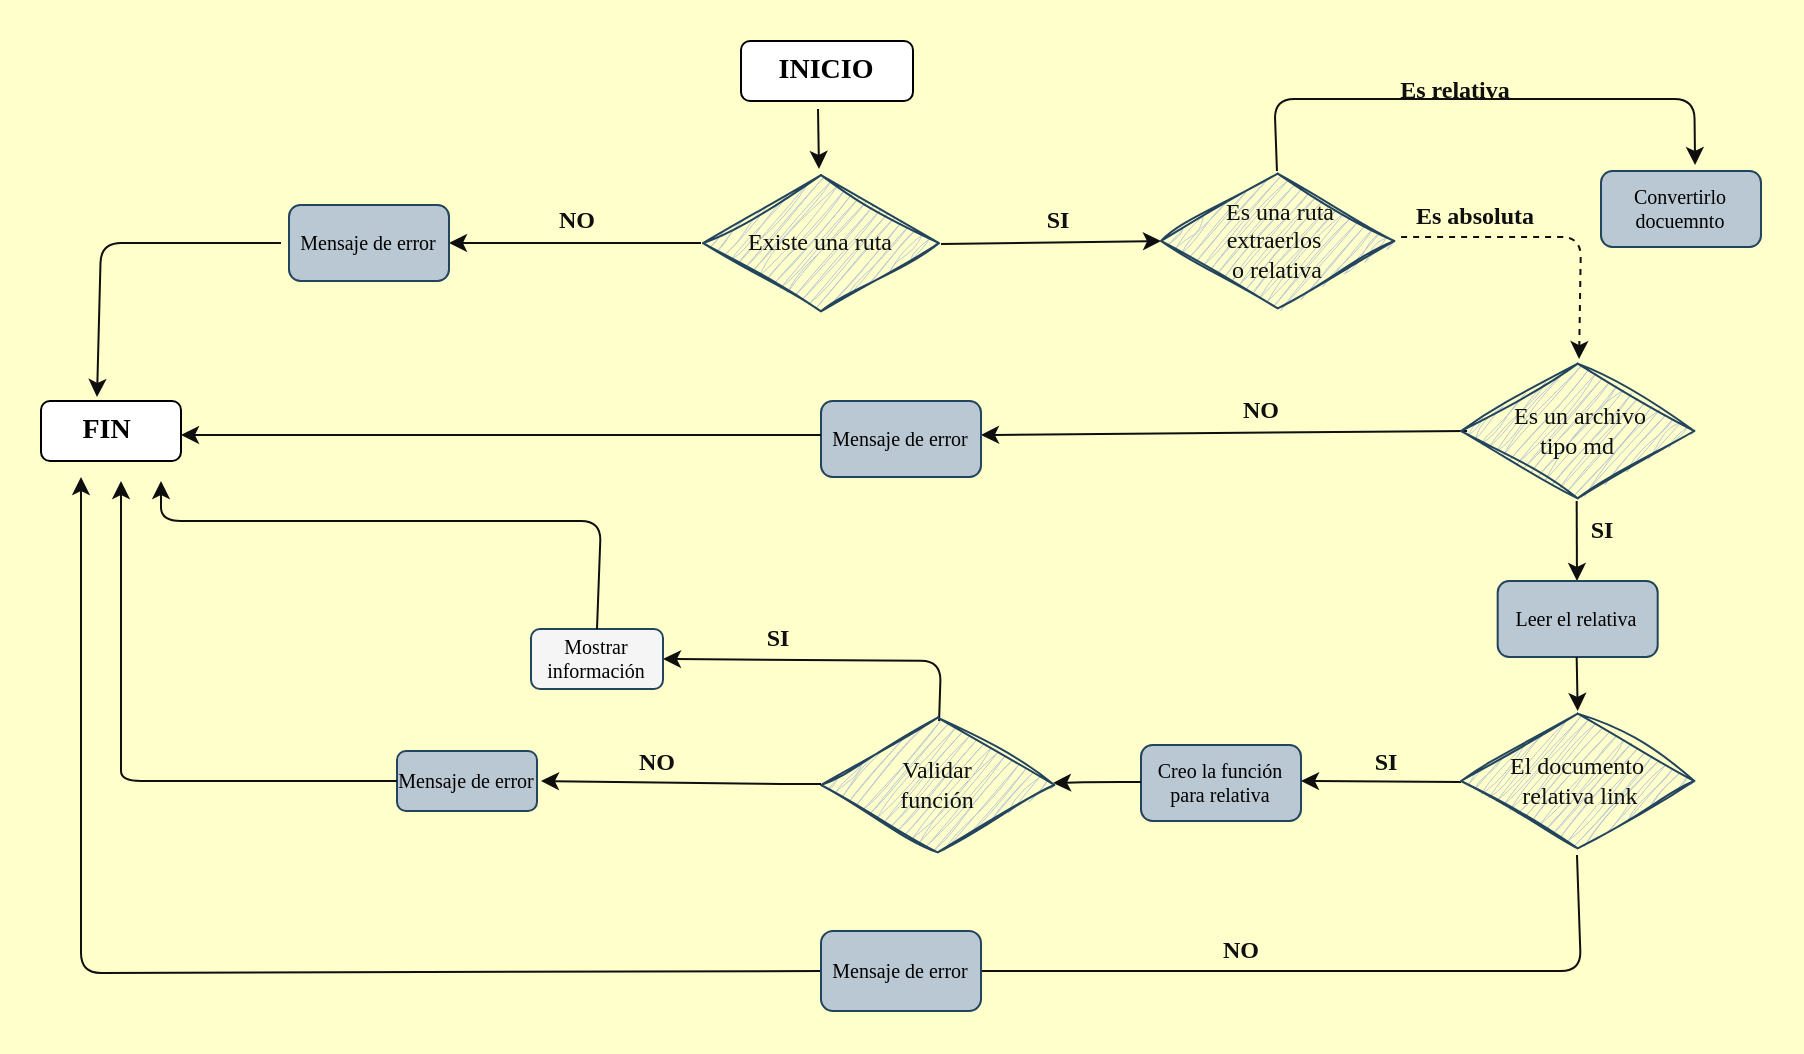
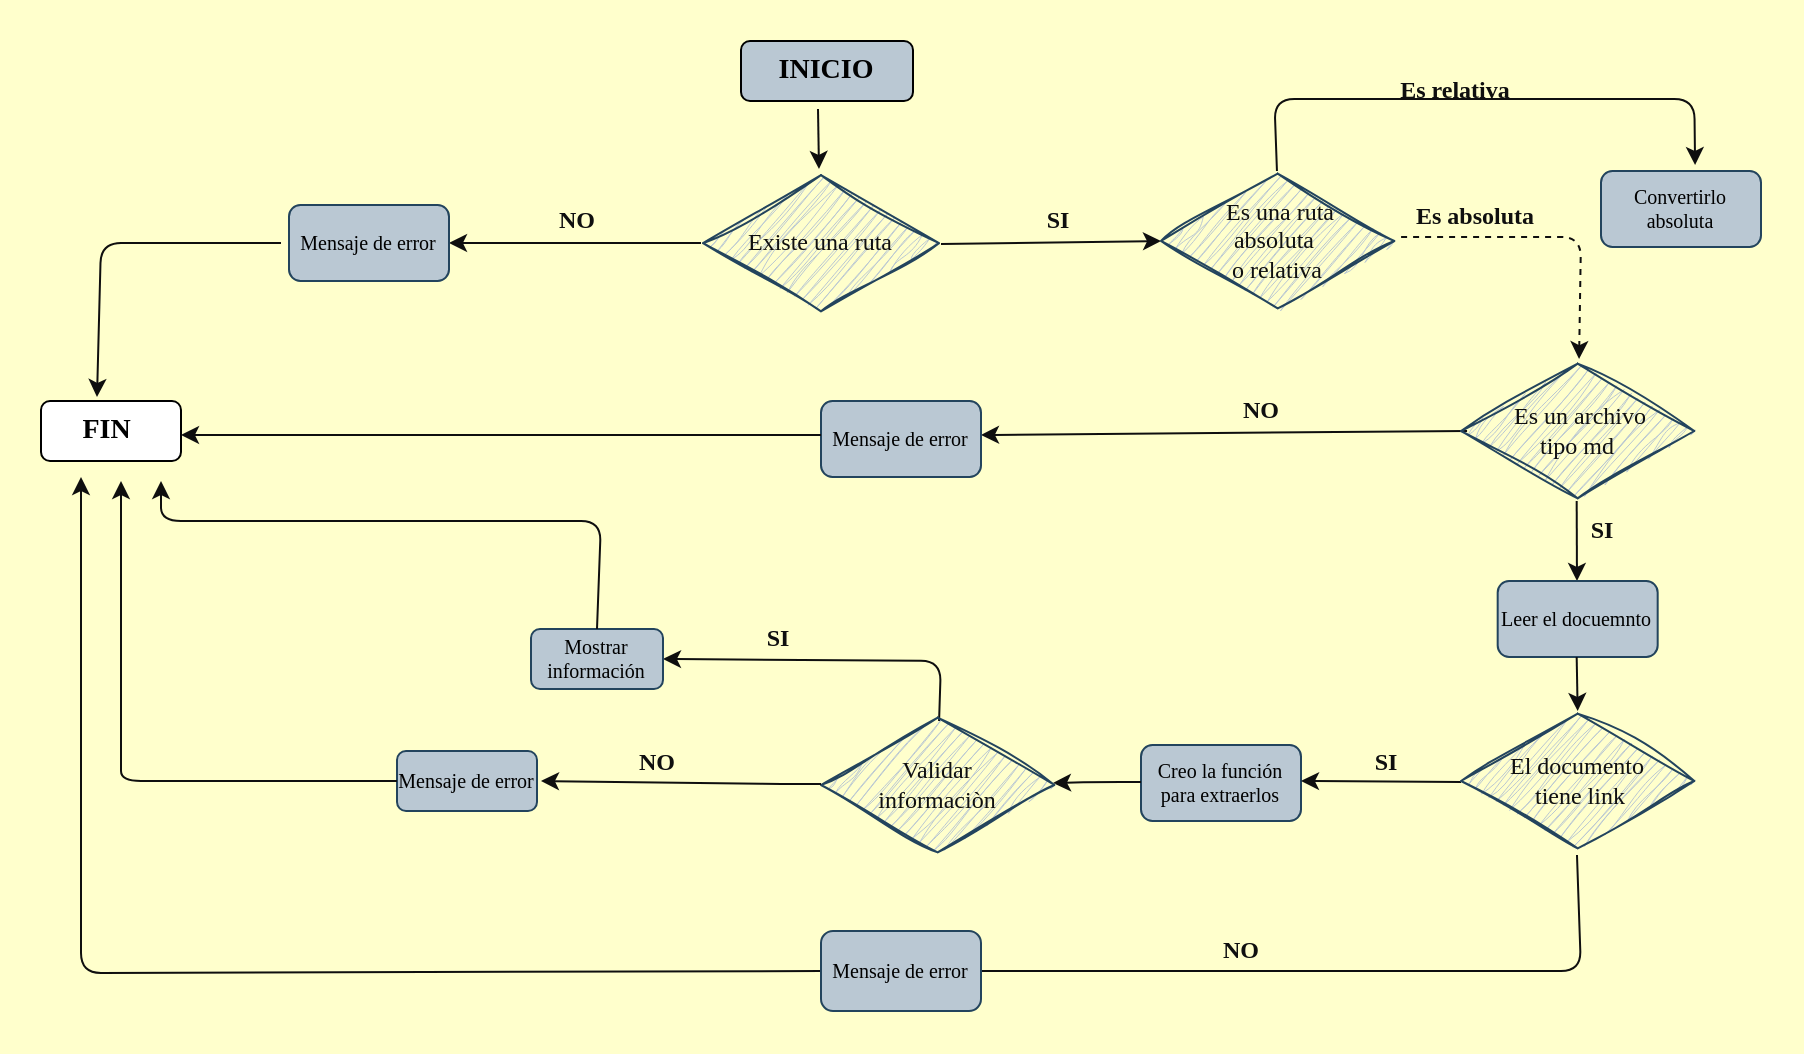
(827, 71) -> (827, 71)
(1681, 209) -> (1681, 209)
(1278, 241) -> (1278, 241)
(1577, 619) -> (1577, 619)
(597, 659) -> (597, 659)
(1578, 781) -> (1578, 781)
(1221, 783) -> (1221, 783)
(938, 785) -> (938, 785)
